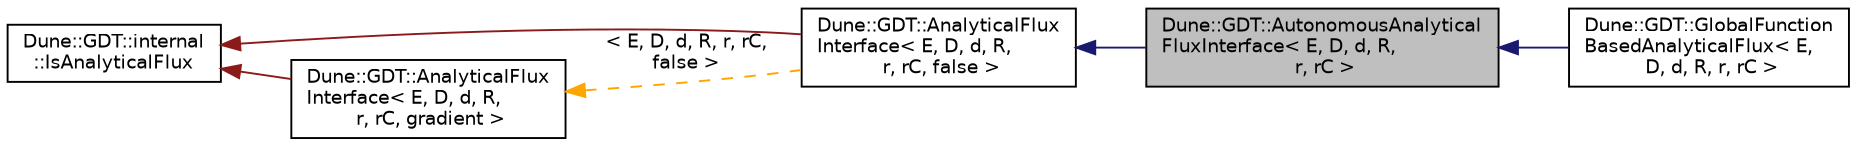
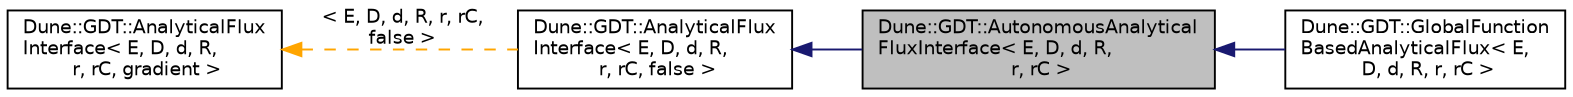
(114, 53) -> none
